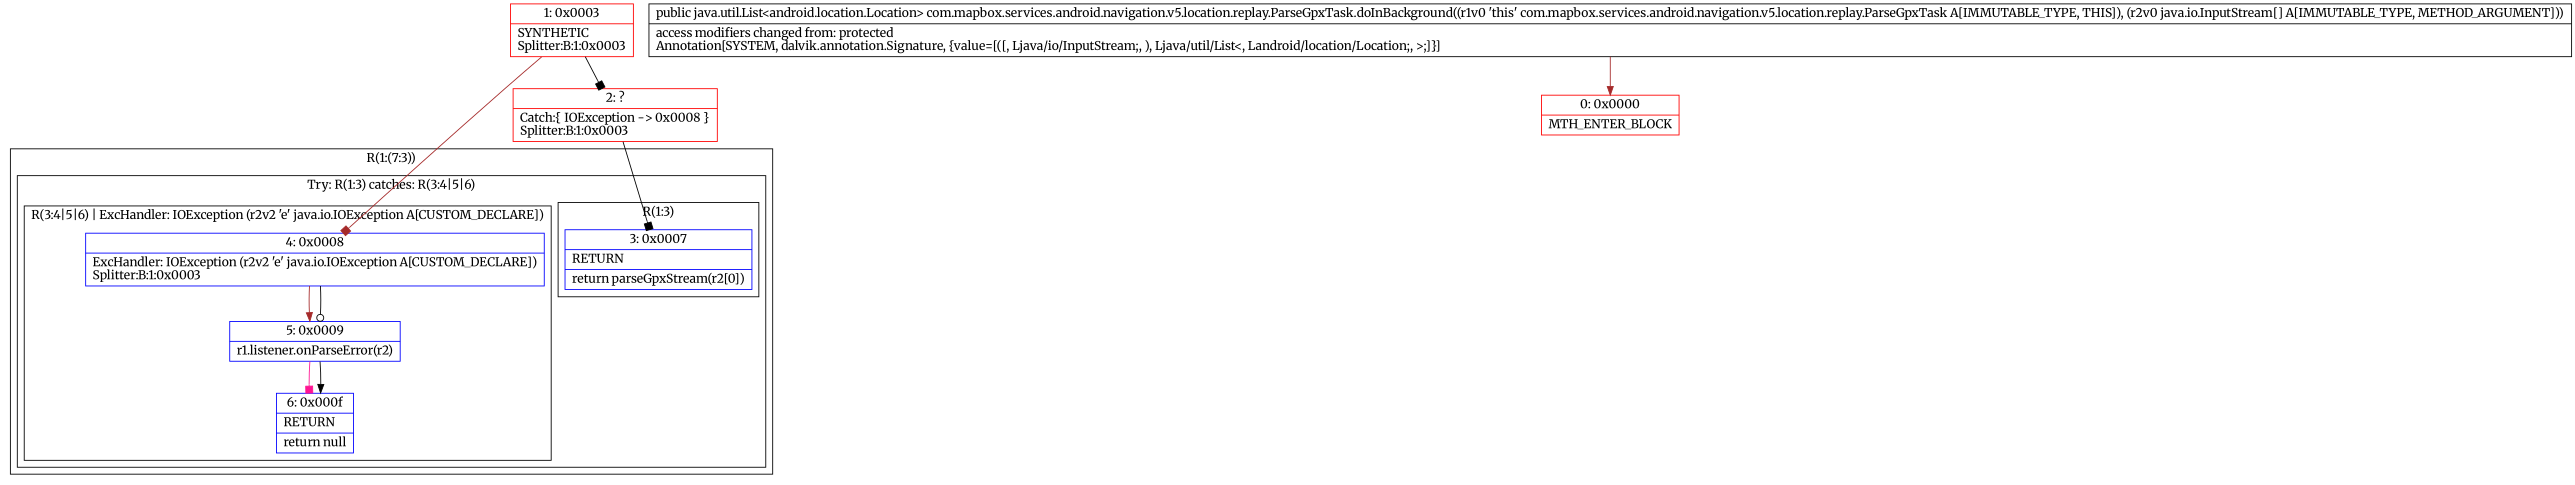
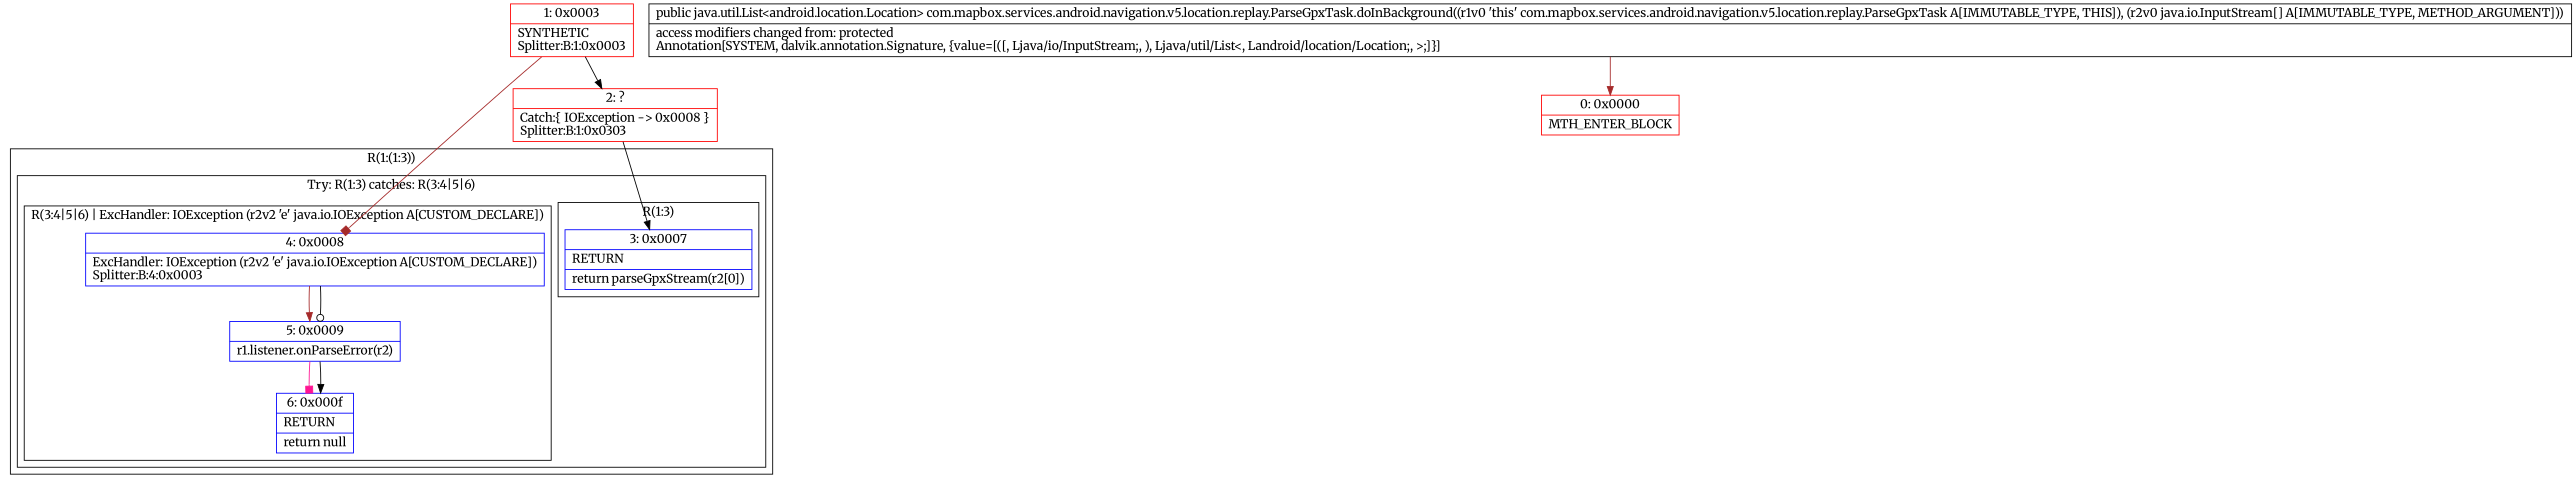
(592, 69) -> (592, 69)
(575, 131) -> (574, 131)
(392, 159) -> (392, 159)
(635, 181) -> (635, 181)
(147, 276) -> (148, 276)
